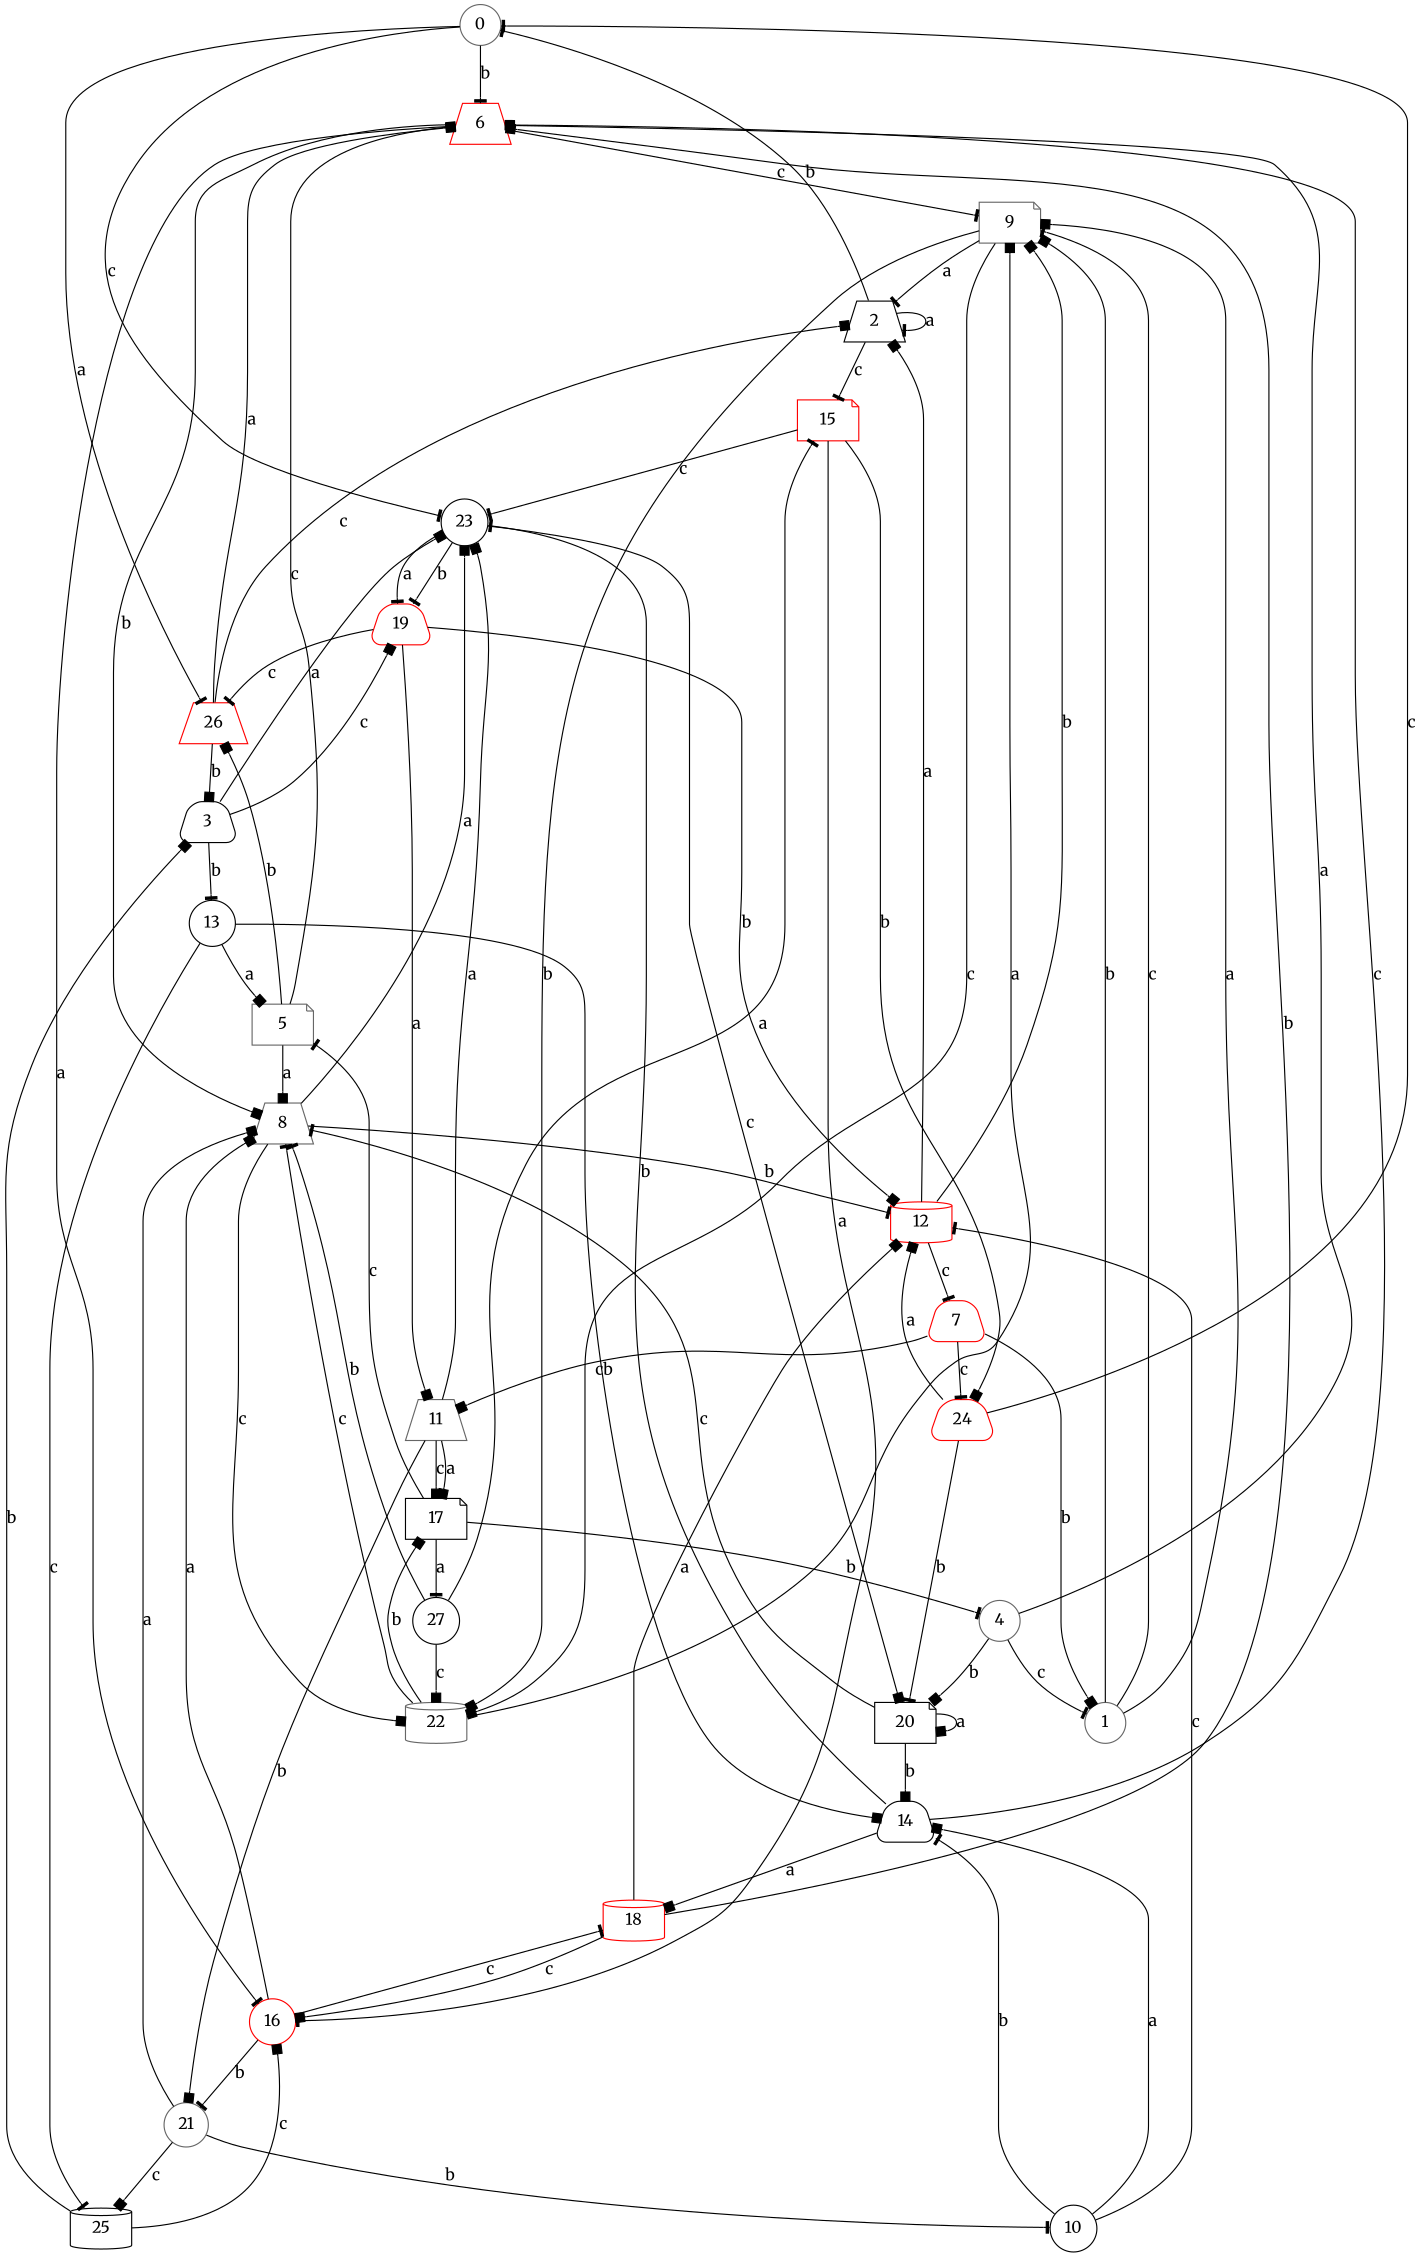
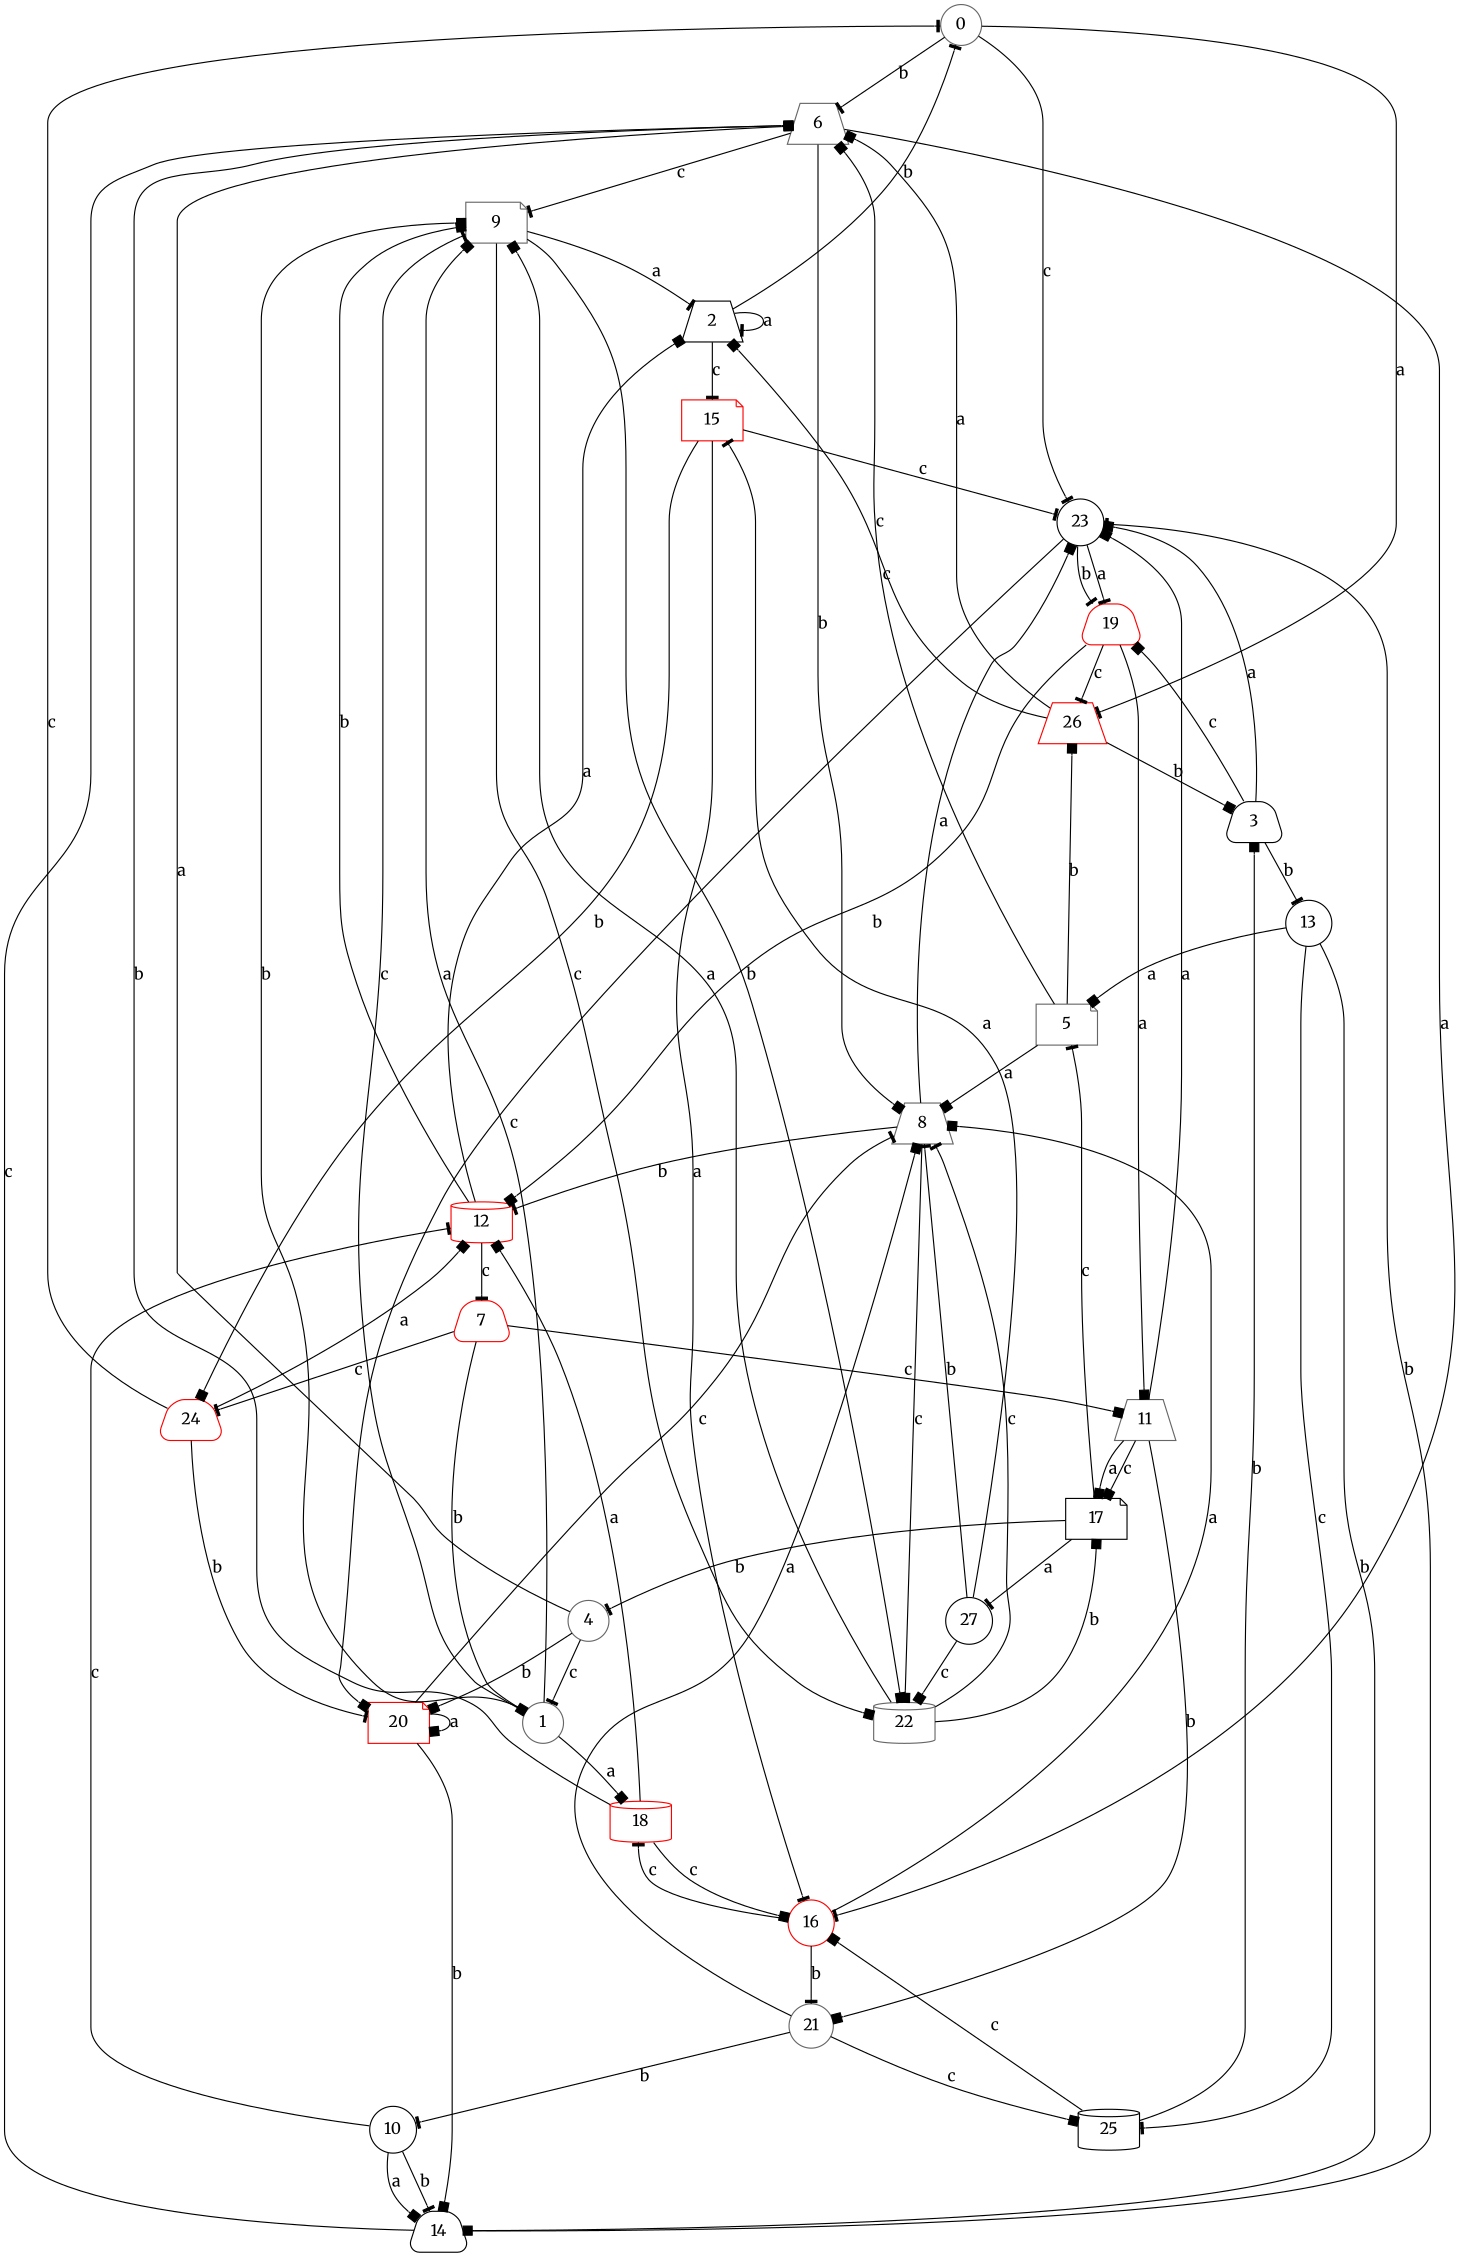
(480, 124) -> (818, 124)
(905, 1723) -> (399, 1723)
(776, 1869) -> (592, 1766)
